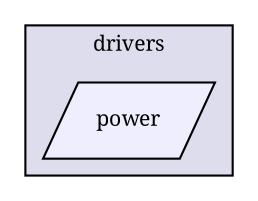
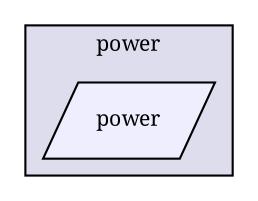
(129, 45) -> (129, 45)
